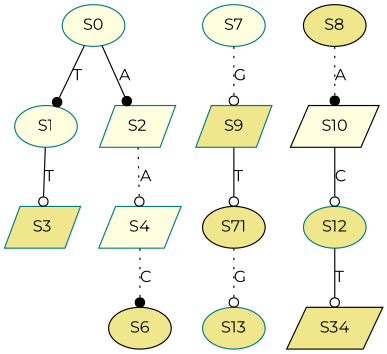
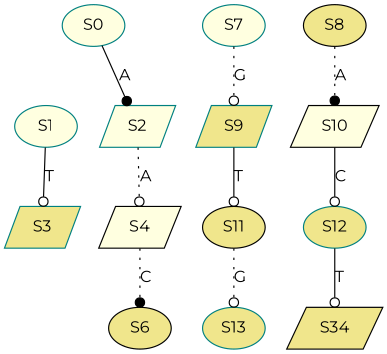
(72, 72) -> none
(140, 227) -> (140, 227)
(234, 227) -> (234, 227)
